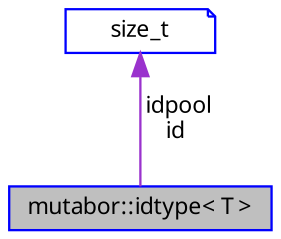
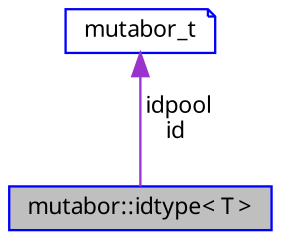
(140, 31) -> (140, 31)
